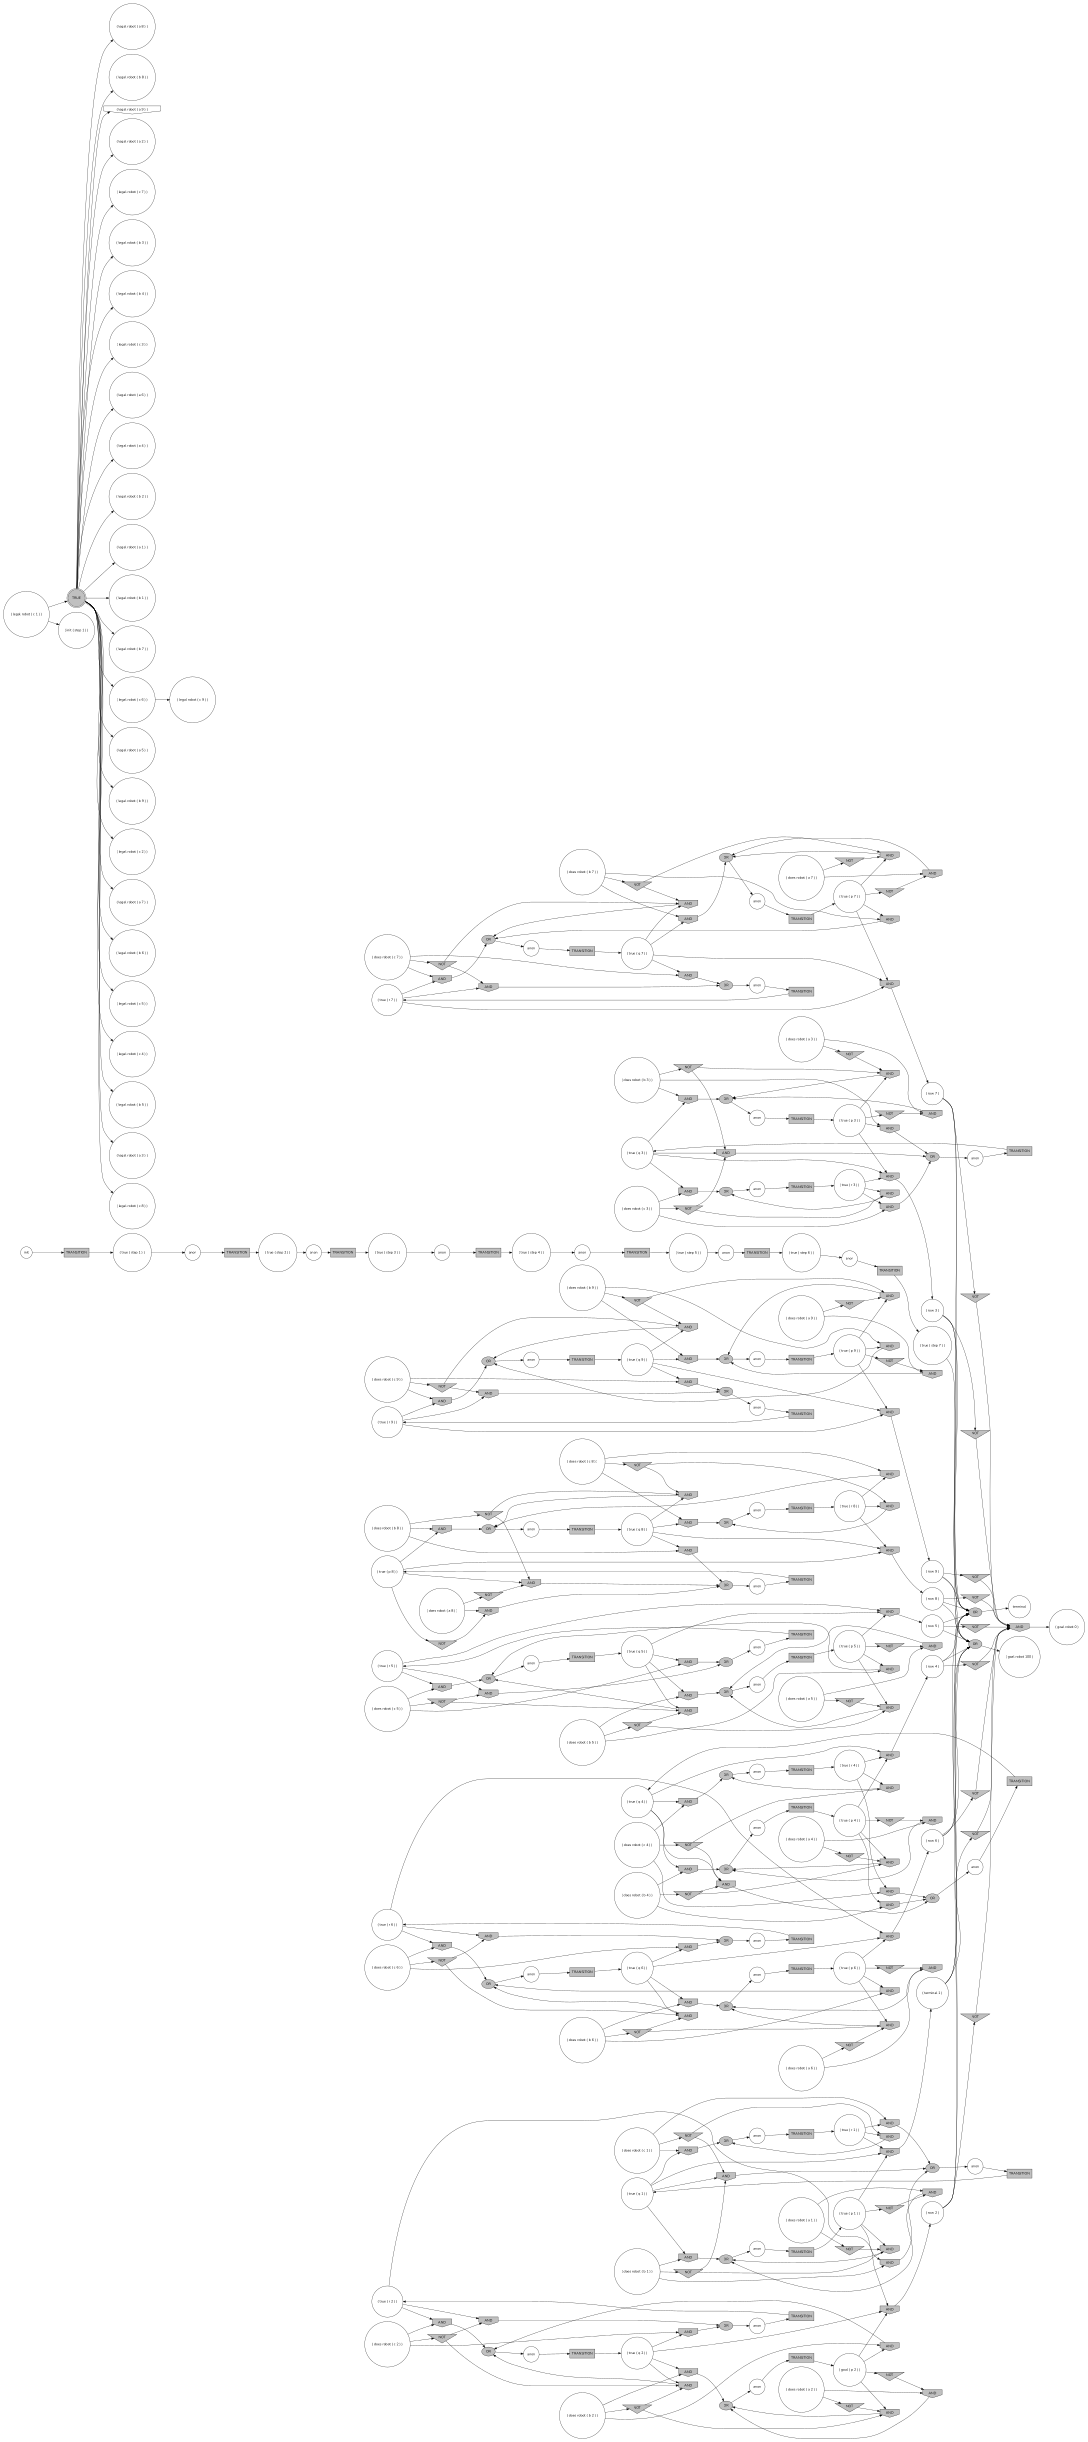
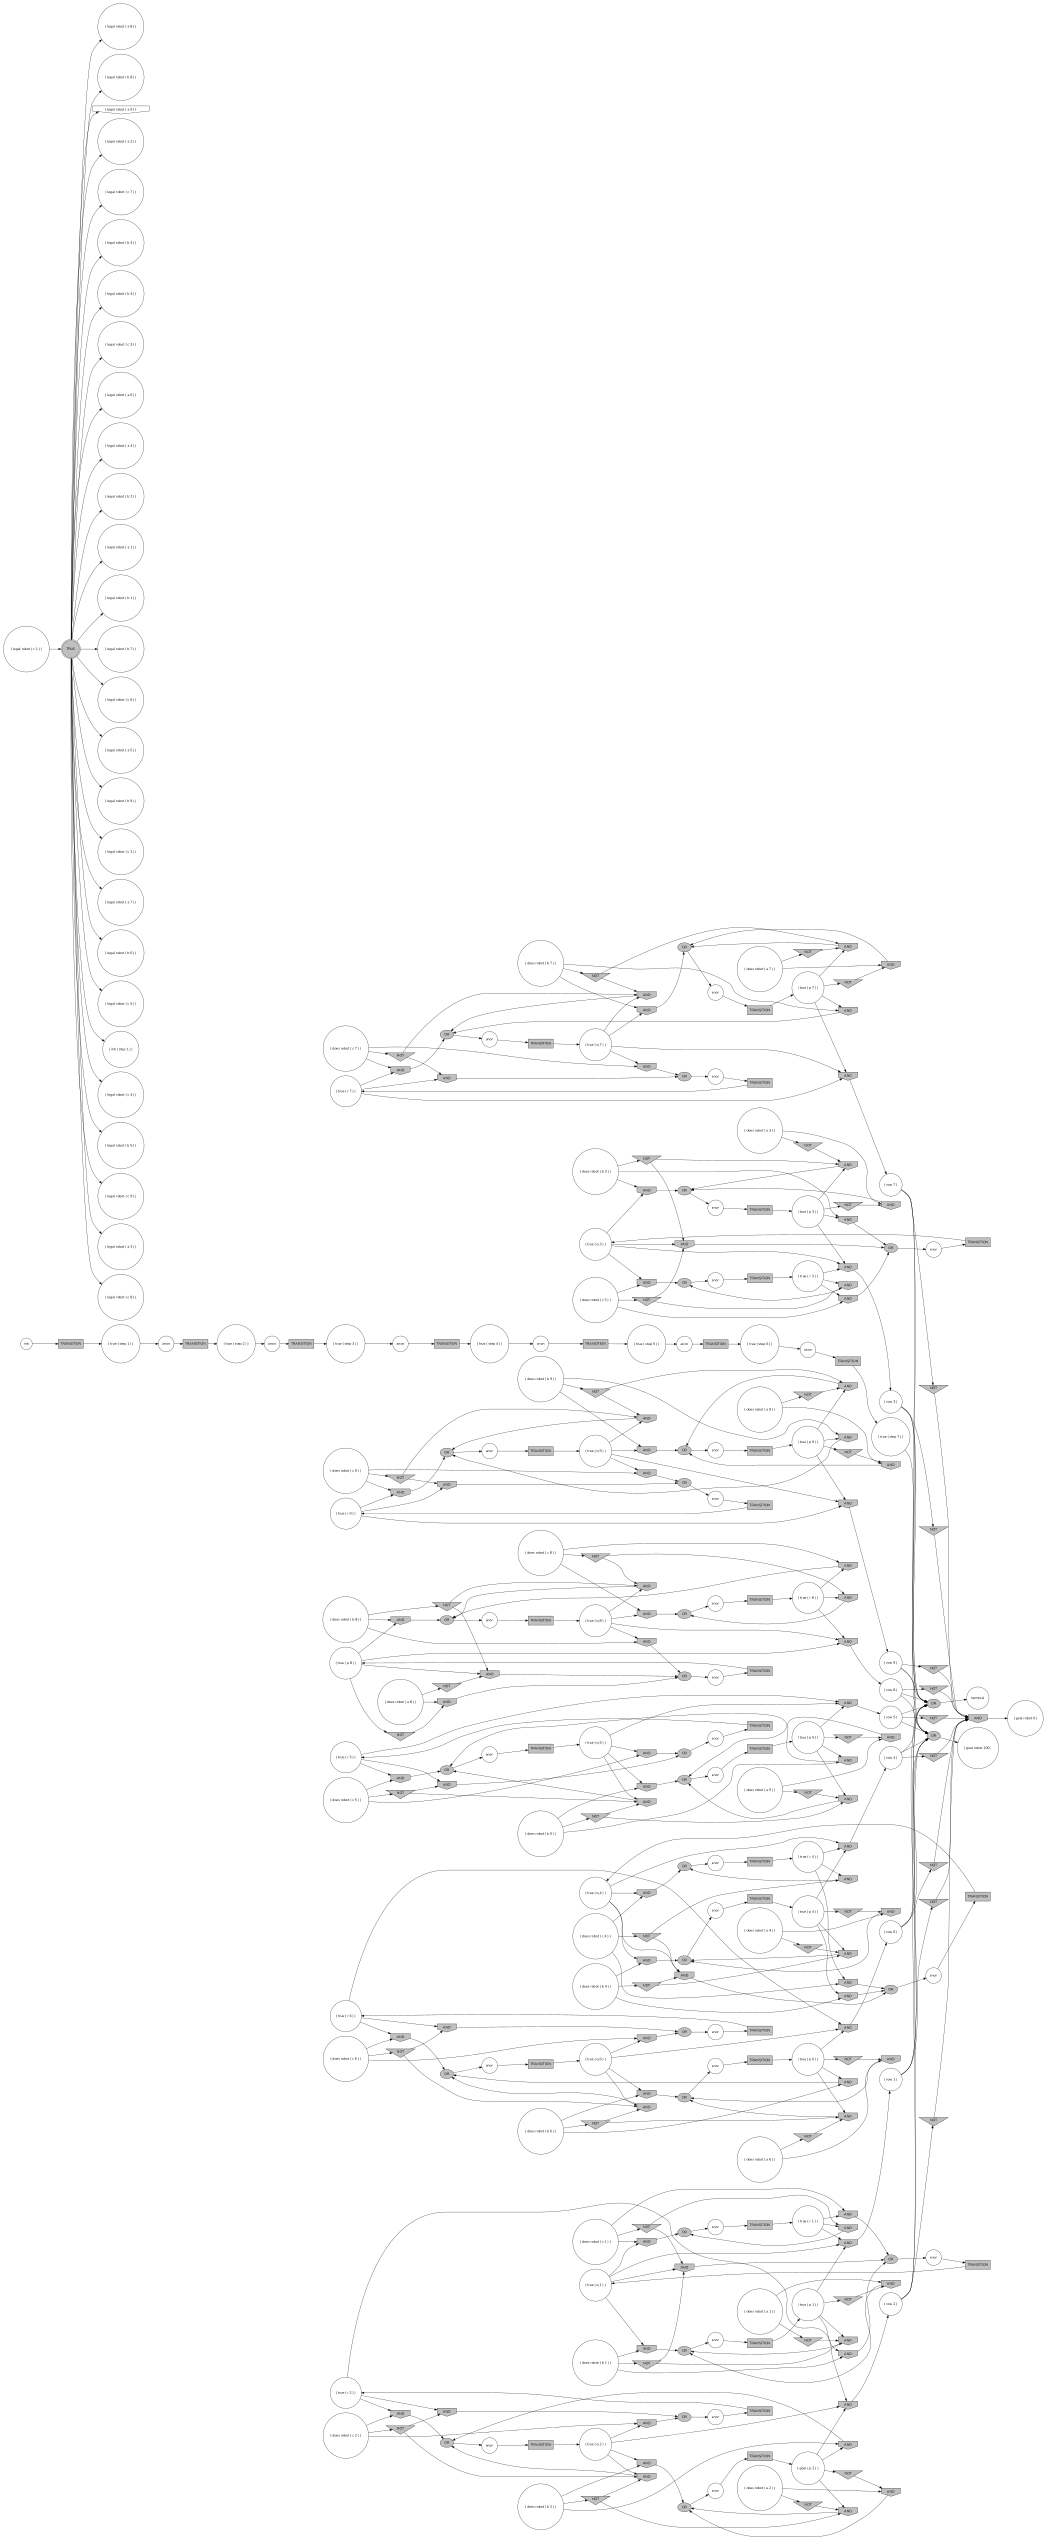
(52, 623) -> (79, 929)
(161, 700) -> (73, 922)
(932, 1993) -> (891, 2080)
